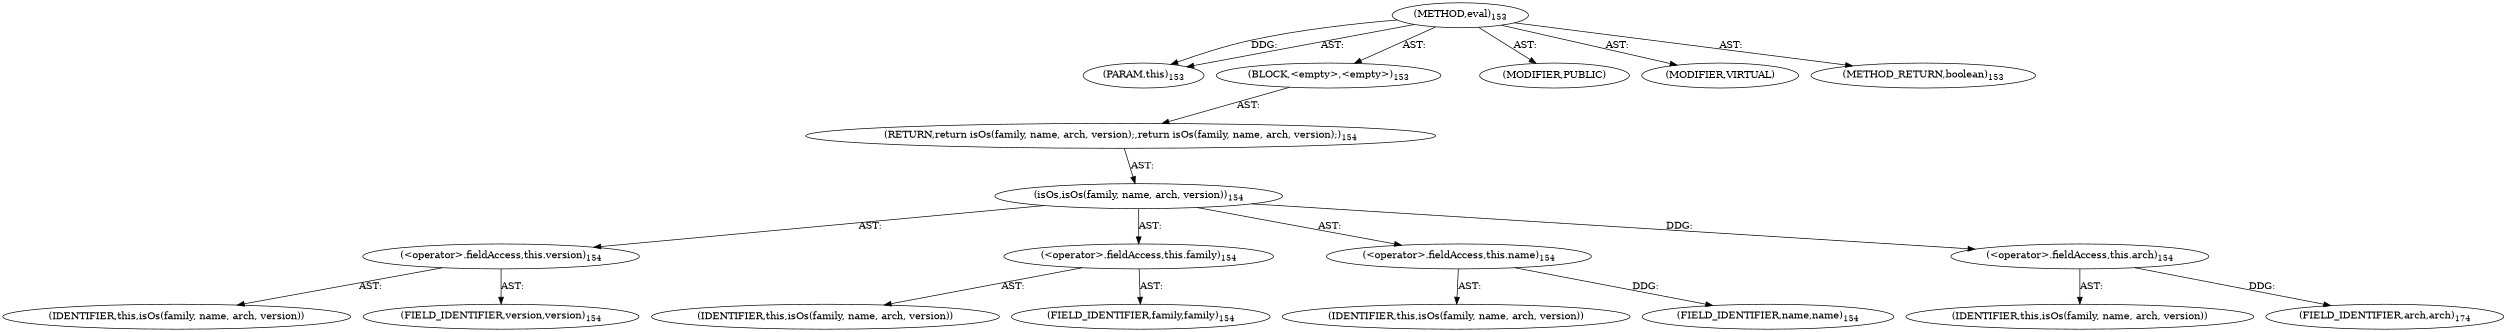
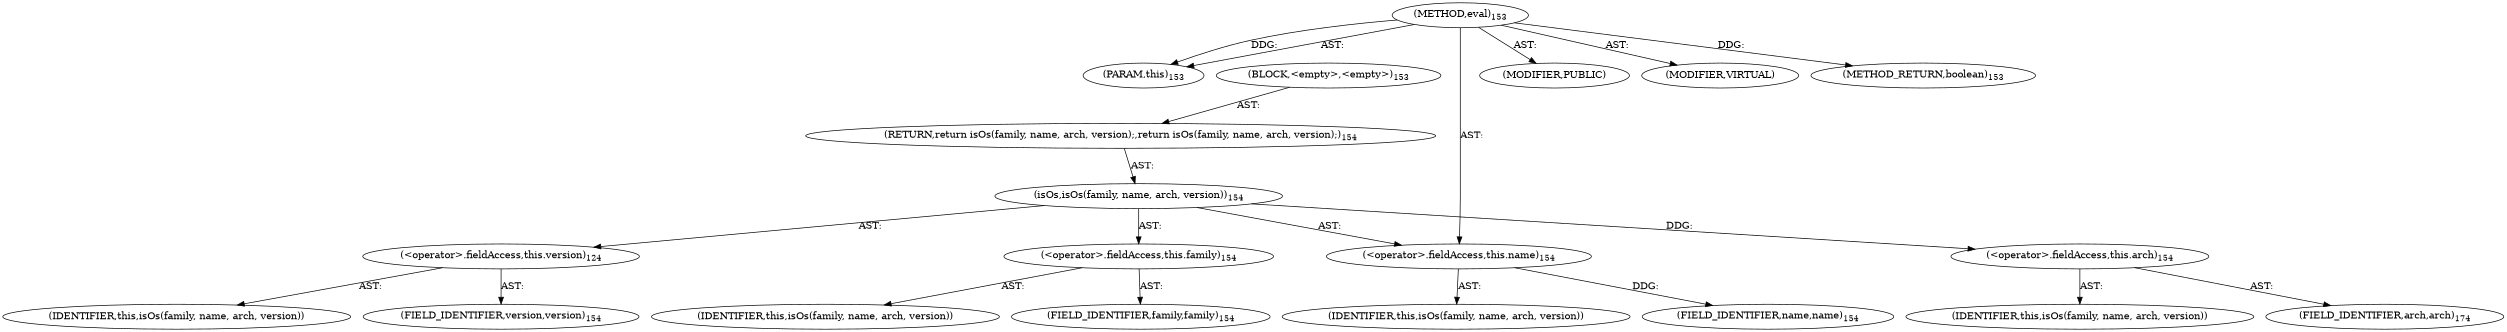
(1398, 44) -> (1460, 132)
(1733, 45) -> (1733, 45)
(594, 255) -> (594, 255)
(2264, 287) -> (2264, 287)
